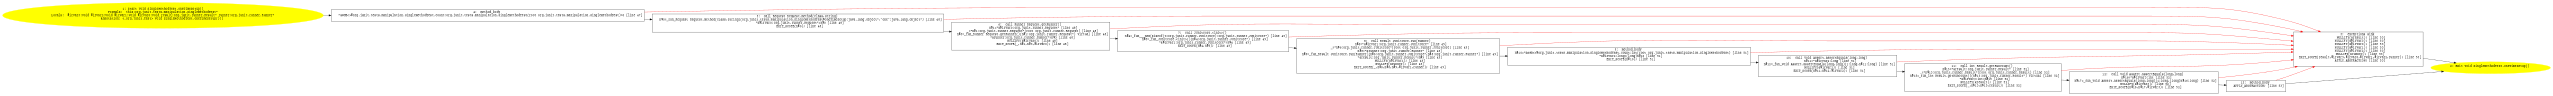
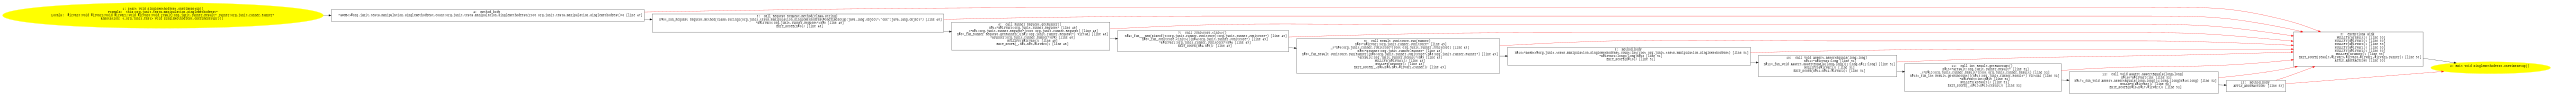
(2364, 78) -> (2364, 78)
